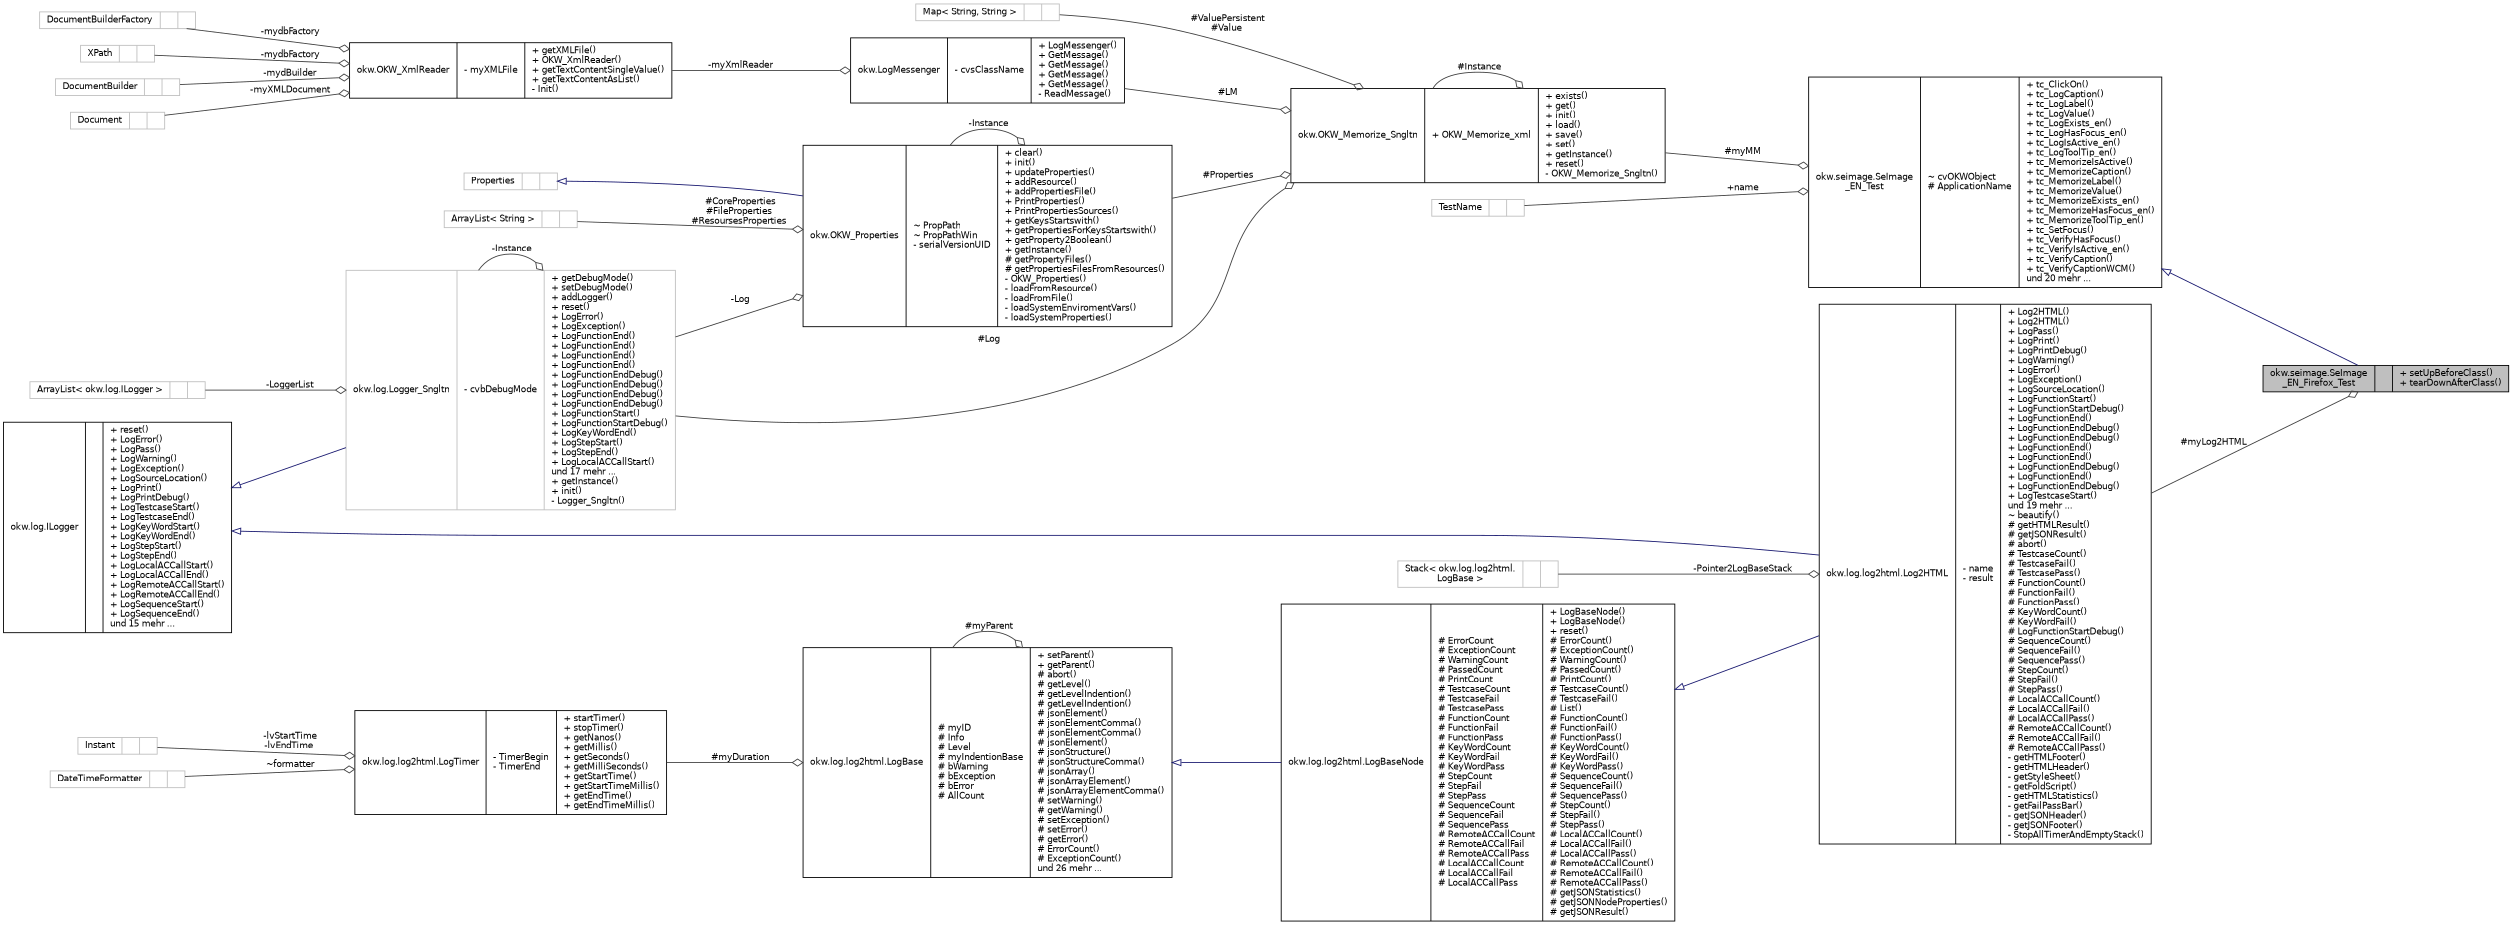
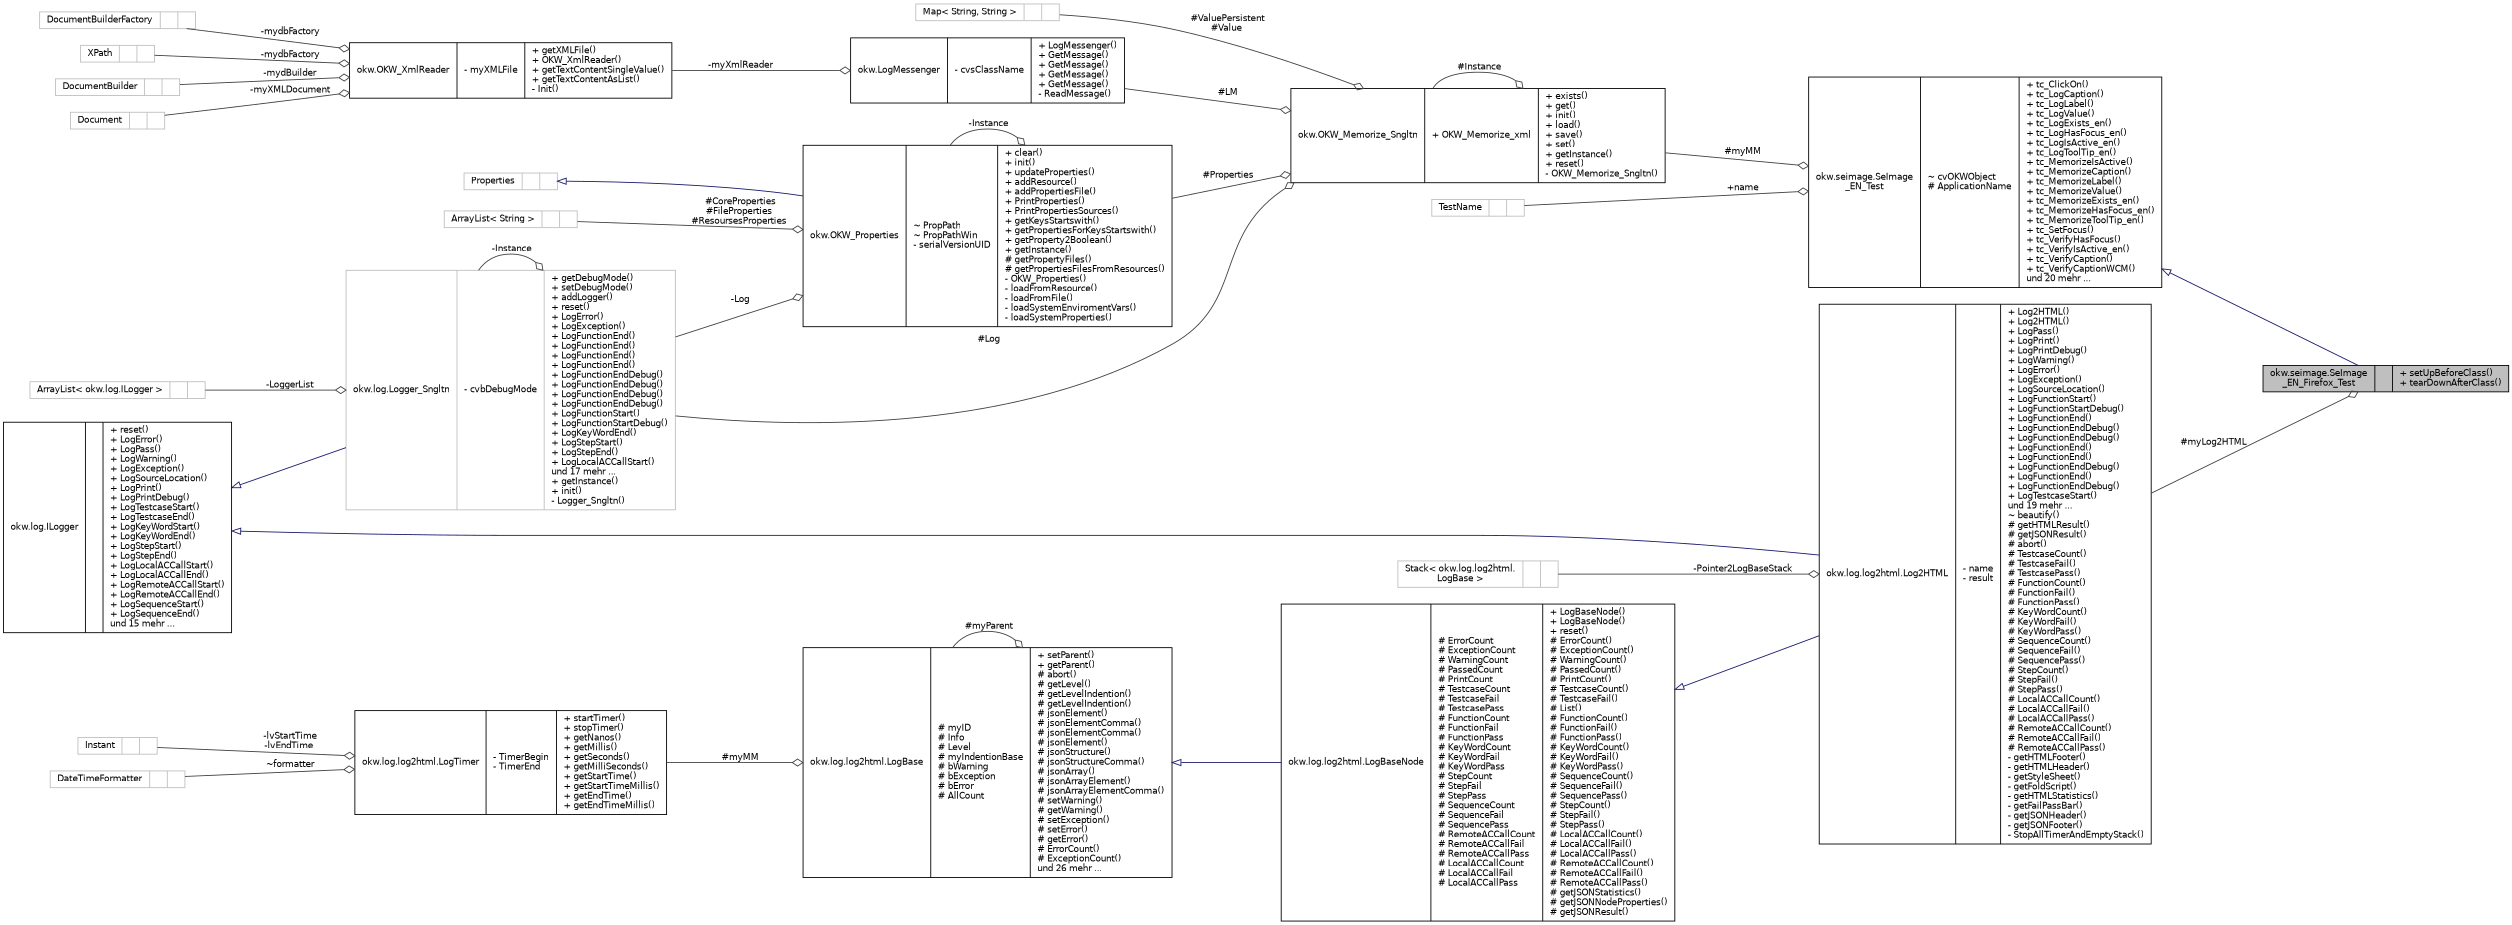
(2066, 632) -> (2045, 632)
(739, 758) -> (739, 758)
